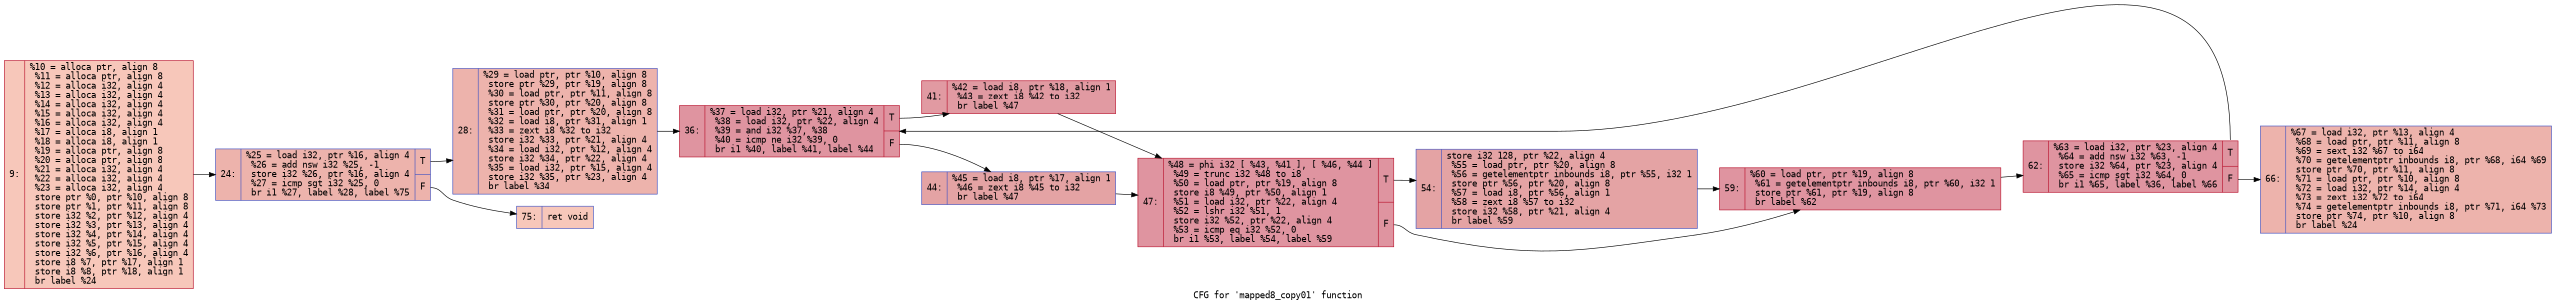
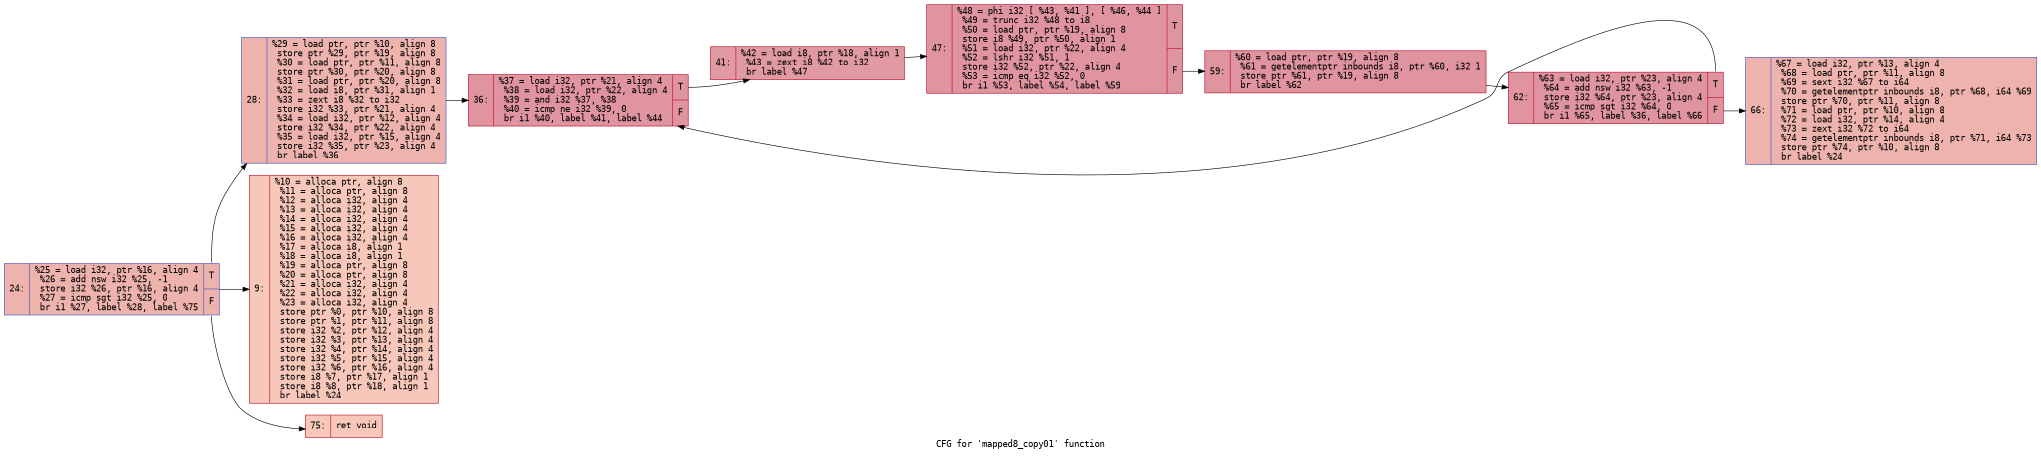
(201, 175) -> (231, 289)
(517, 187) -> (305, 156)
(1019, 188) -> none
(1557, 189) -> none
(555, 217) -> (344, 426)
